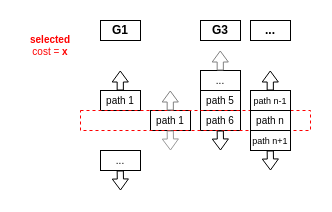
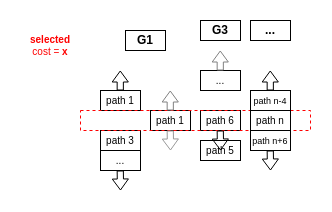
(121, 31) -> (146, 41)
(221, 101) -> (221, 151)
(271, 101) -> (271, 101)
none -> (121, 141)
(271, 141) -> (271, 141)
